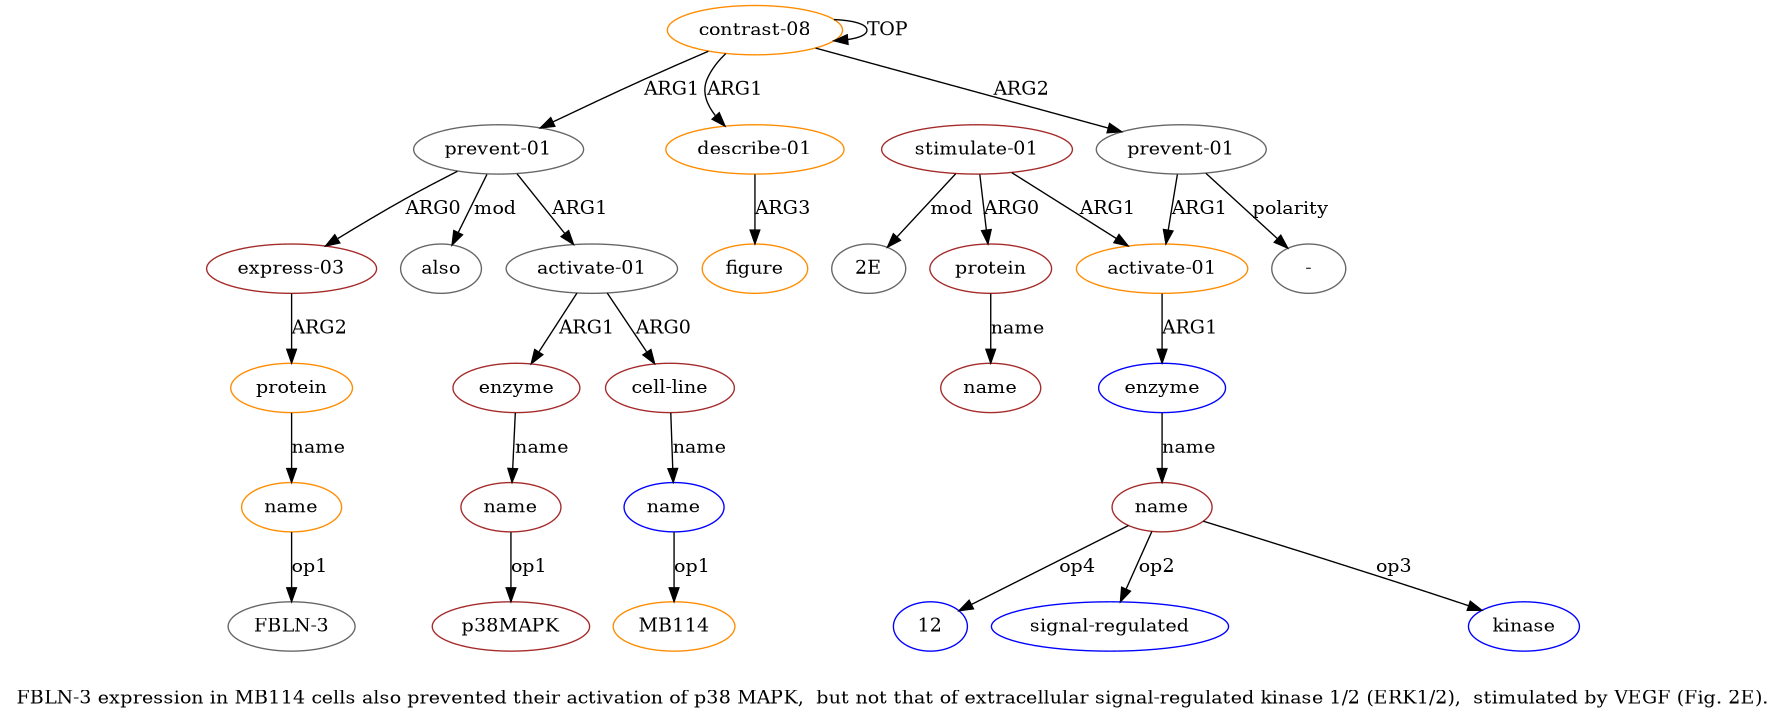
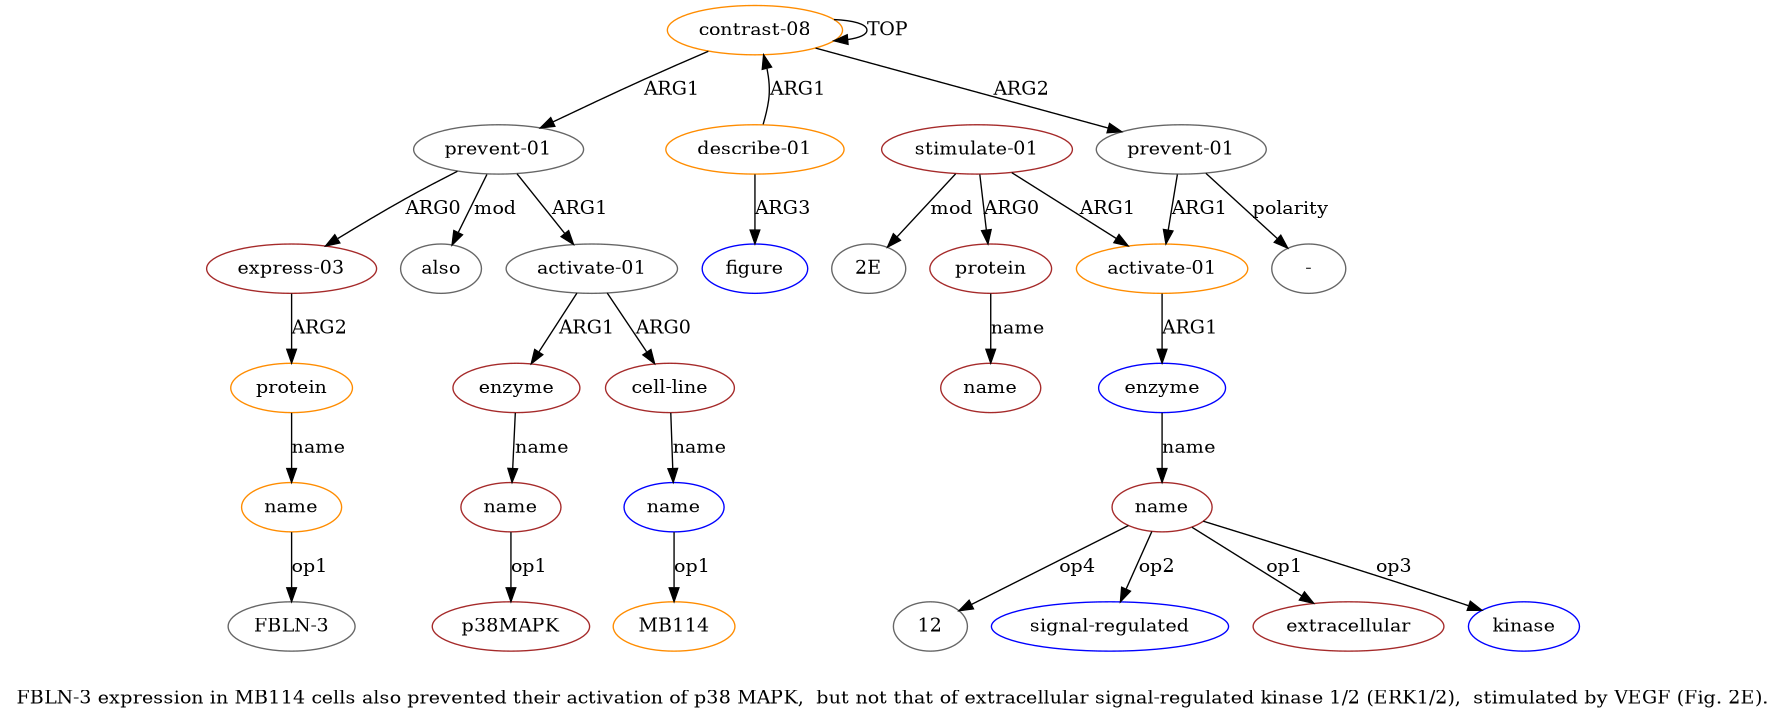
(706, 83) -> (769, 97)
(755, 269) -> (755, 269)
(930, 626) -> (930, 626)
none -> (1349, 626)
